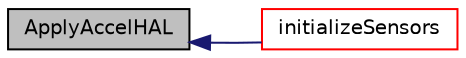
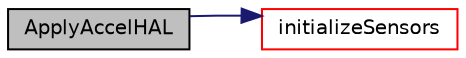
(236, 43) -> (215, 16)
